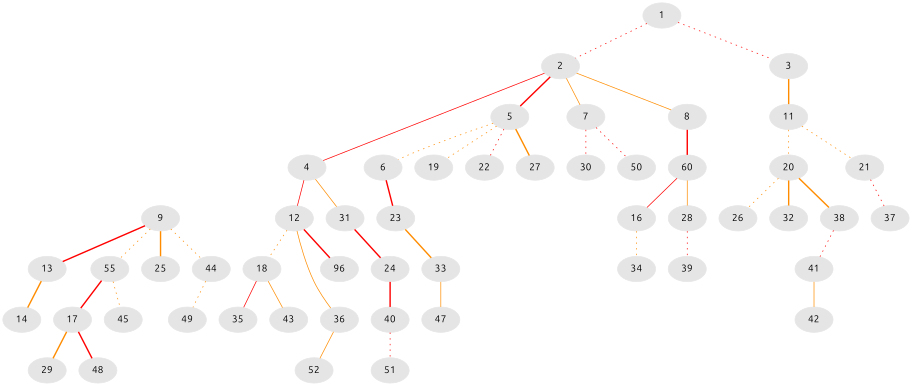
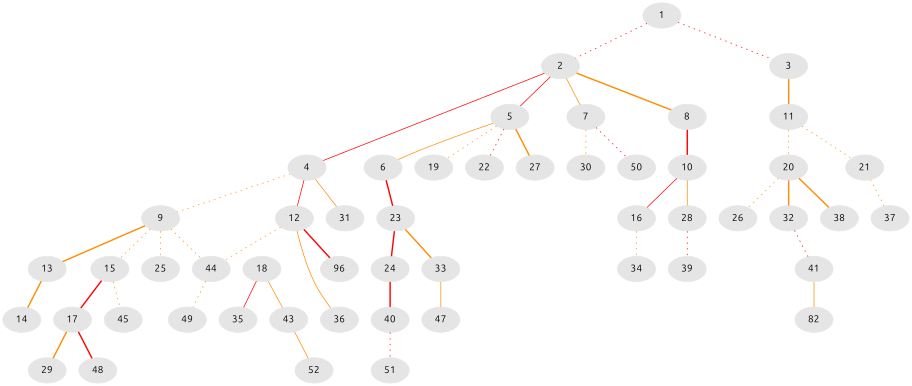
(535, 91) -> (535, 91)
(624, 92) -> (624, 92)
(445, 140) -> (445, 140)
(586, 142) -> (586, 142)
(687, 168) -> (687, 168)
none -> (234, 193)
(877, 193) -> (877, 193)
(104, 244) -> (104, 244)
(161, 244) -> (161, 244)
(278, 244) -> (253, 244)
(368, 244) -> (393, 244)
(827, 244) -> (801, 244)
(110, 269) -> (110, 269)
(814, 320) -> (814, 320)
(327, 345) -> (301, 345)
